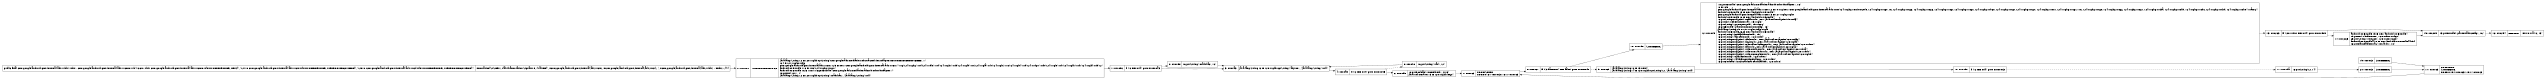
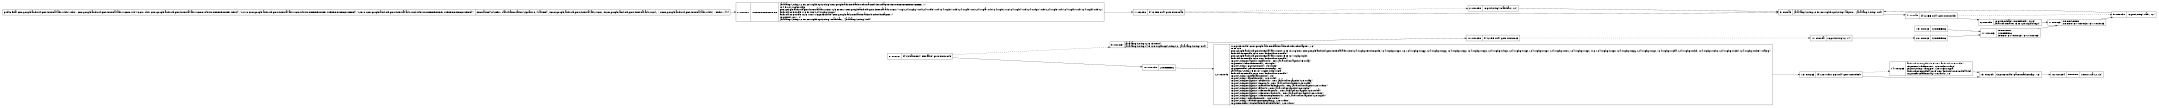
(1522, 72) -> (2105, 18)
